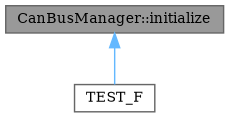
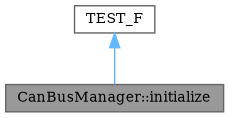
(115, 66) -> (115, 66)
